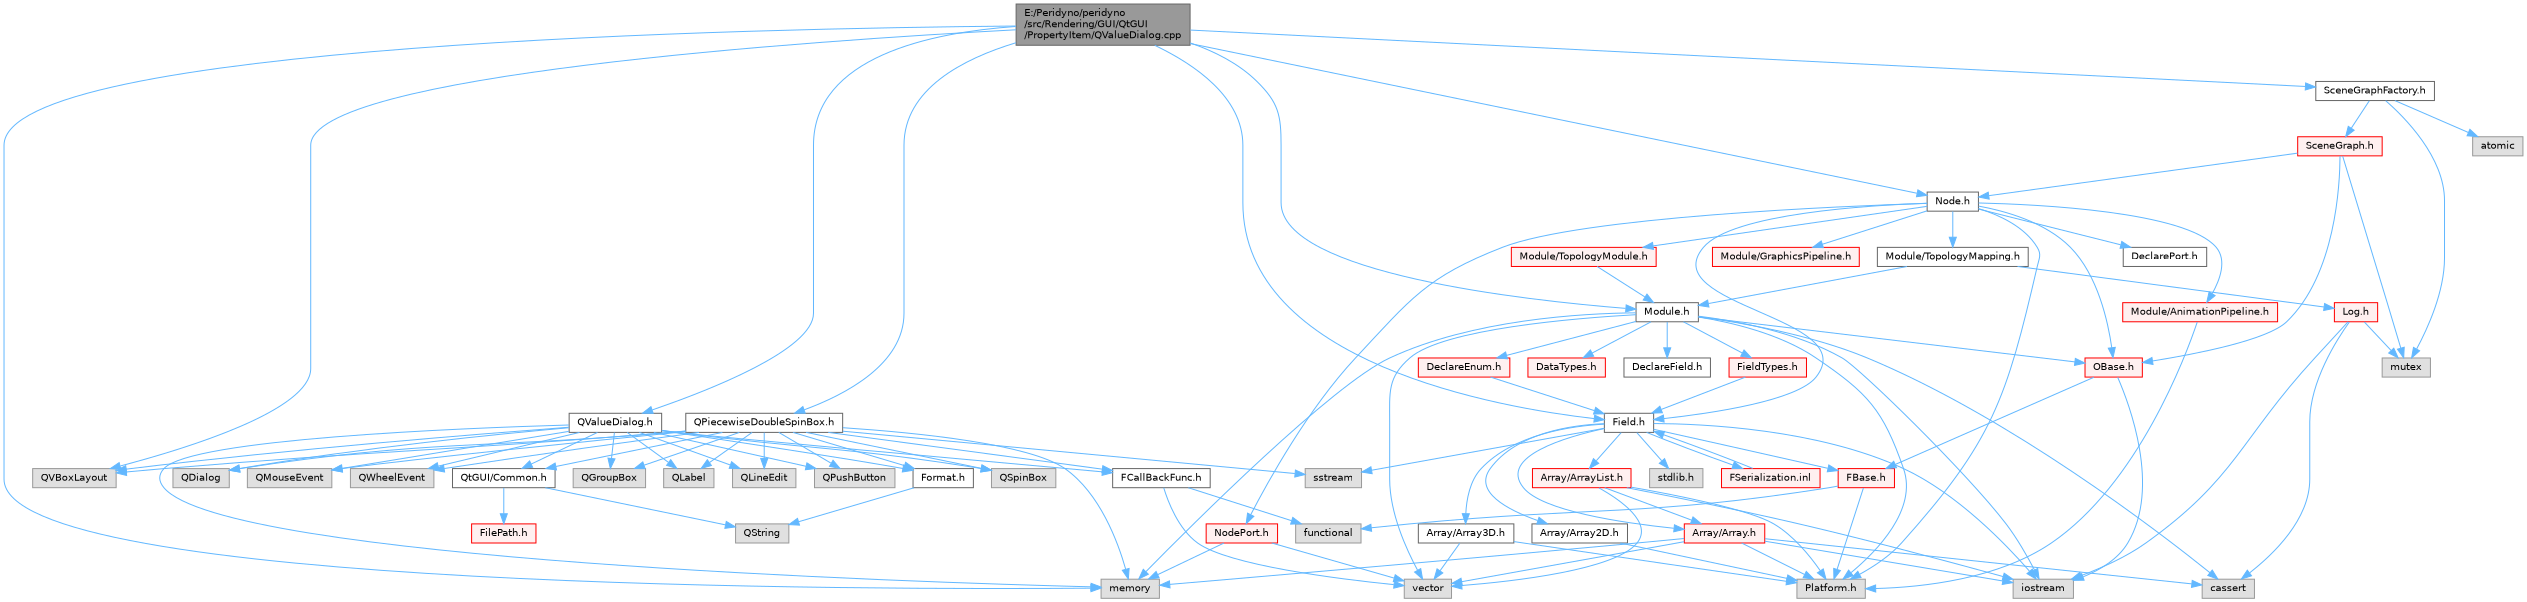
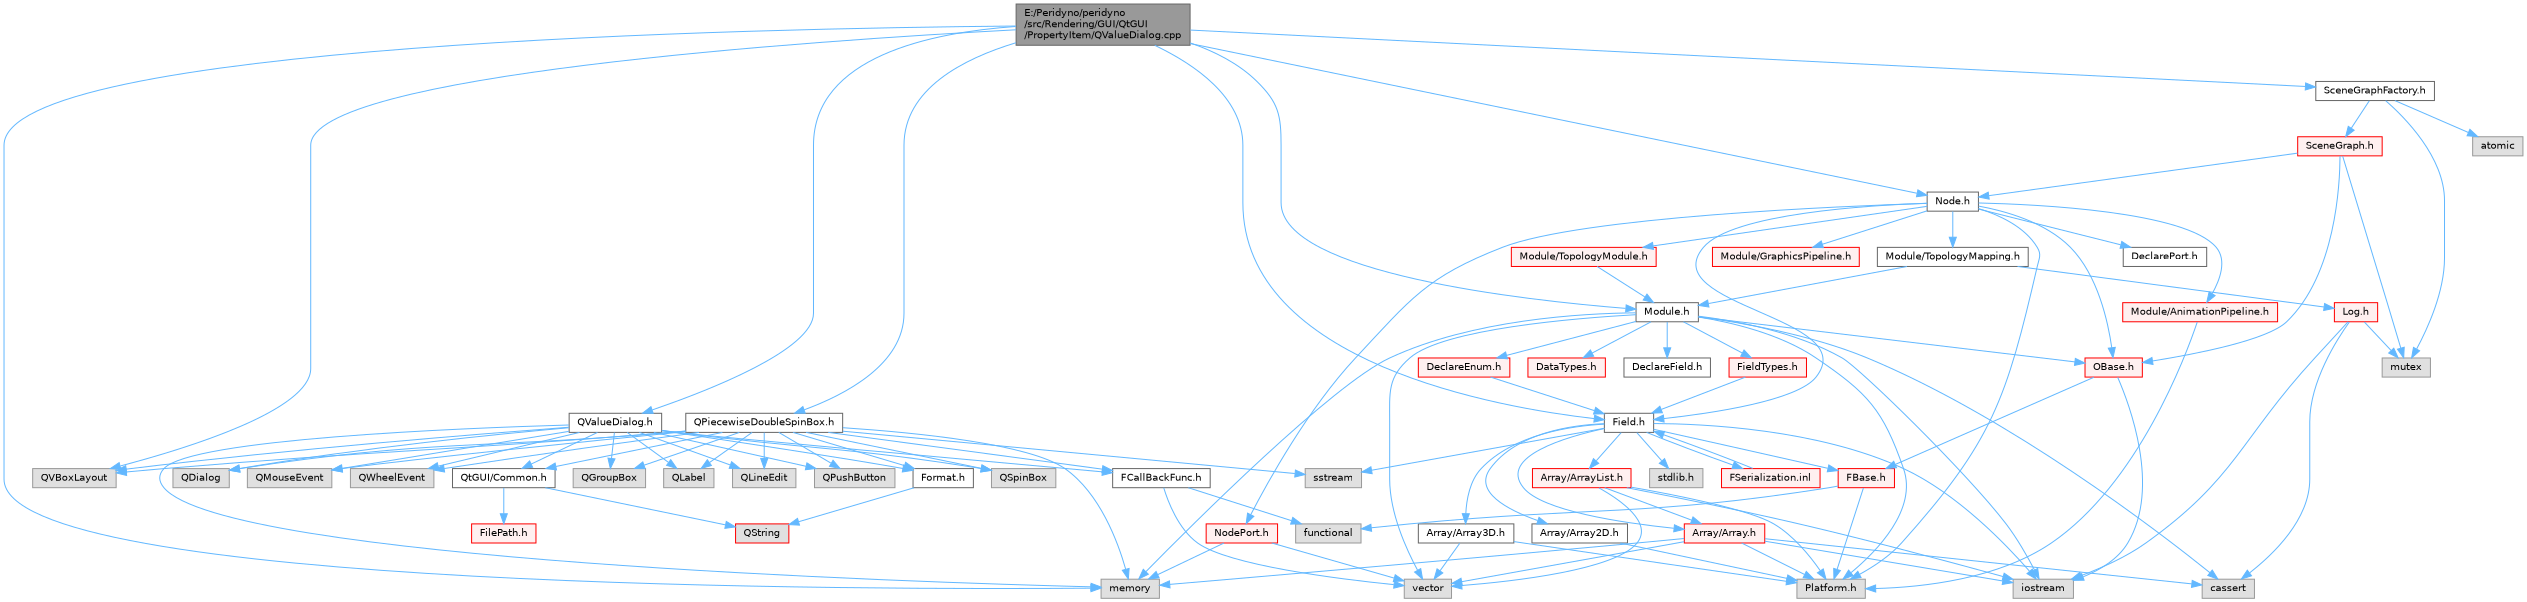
(762, 533) -> (762, 533)
